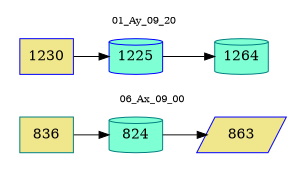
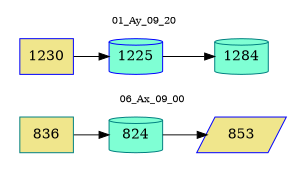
(242, 57) -> (242, 57)
(242, 135) -> (242, 135)
